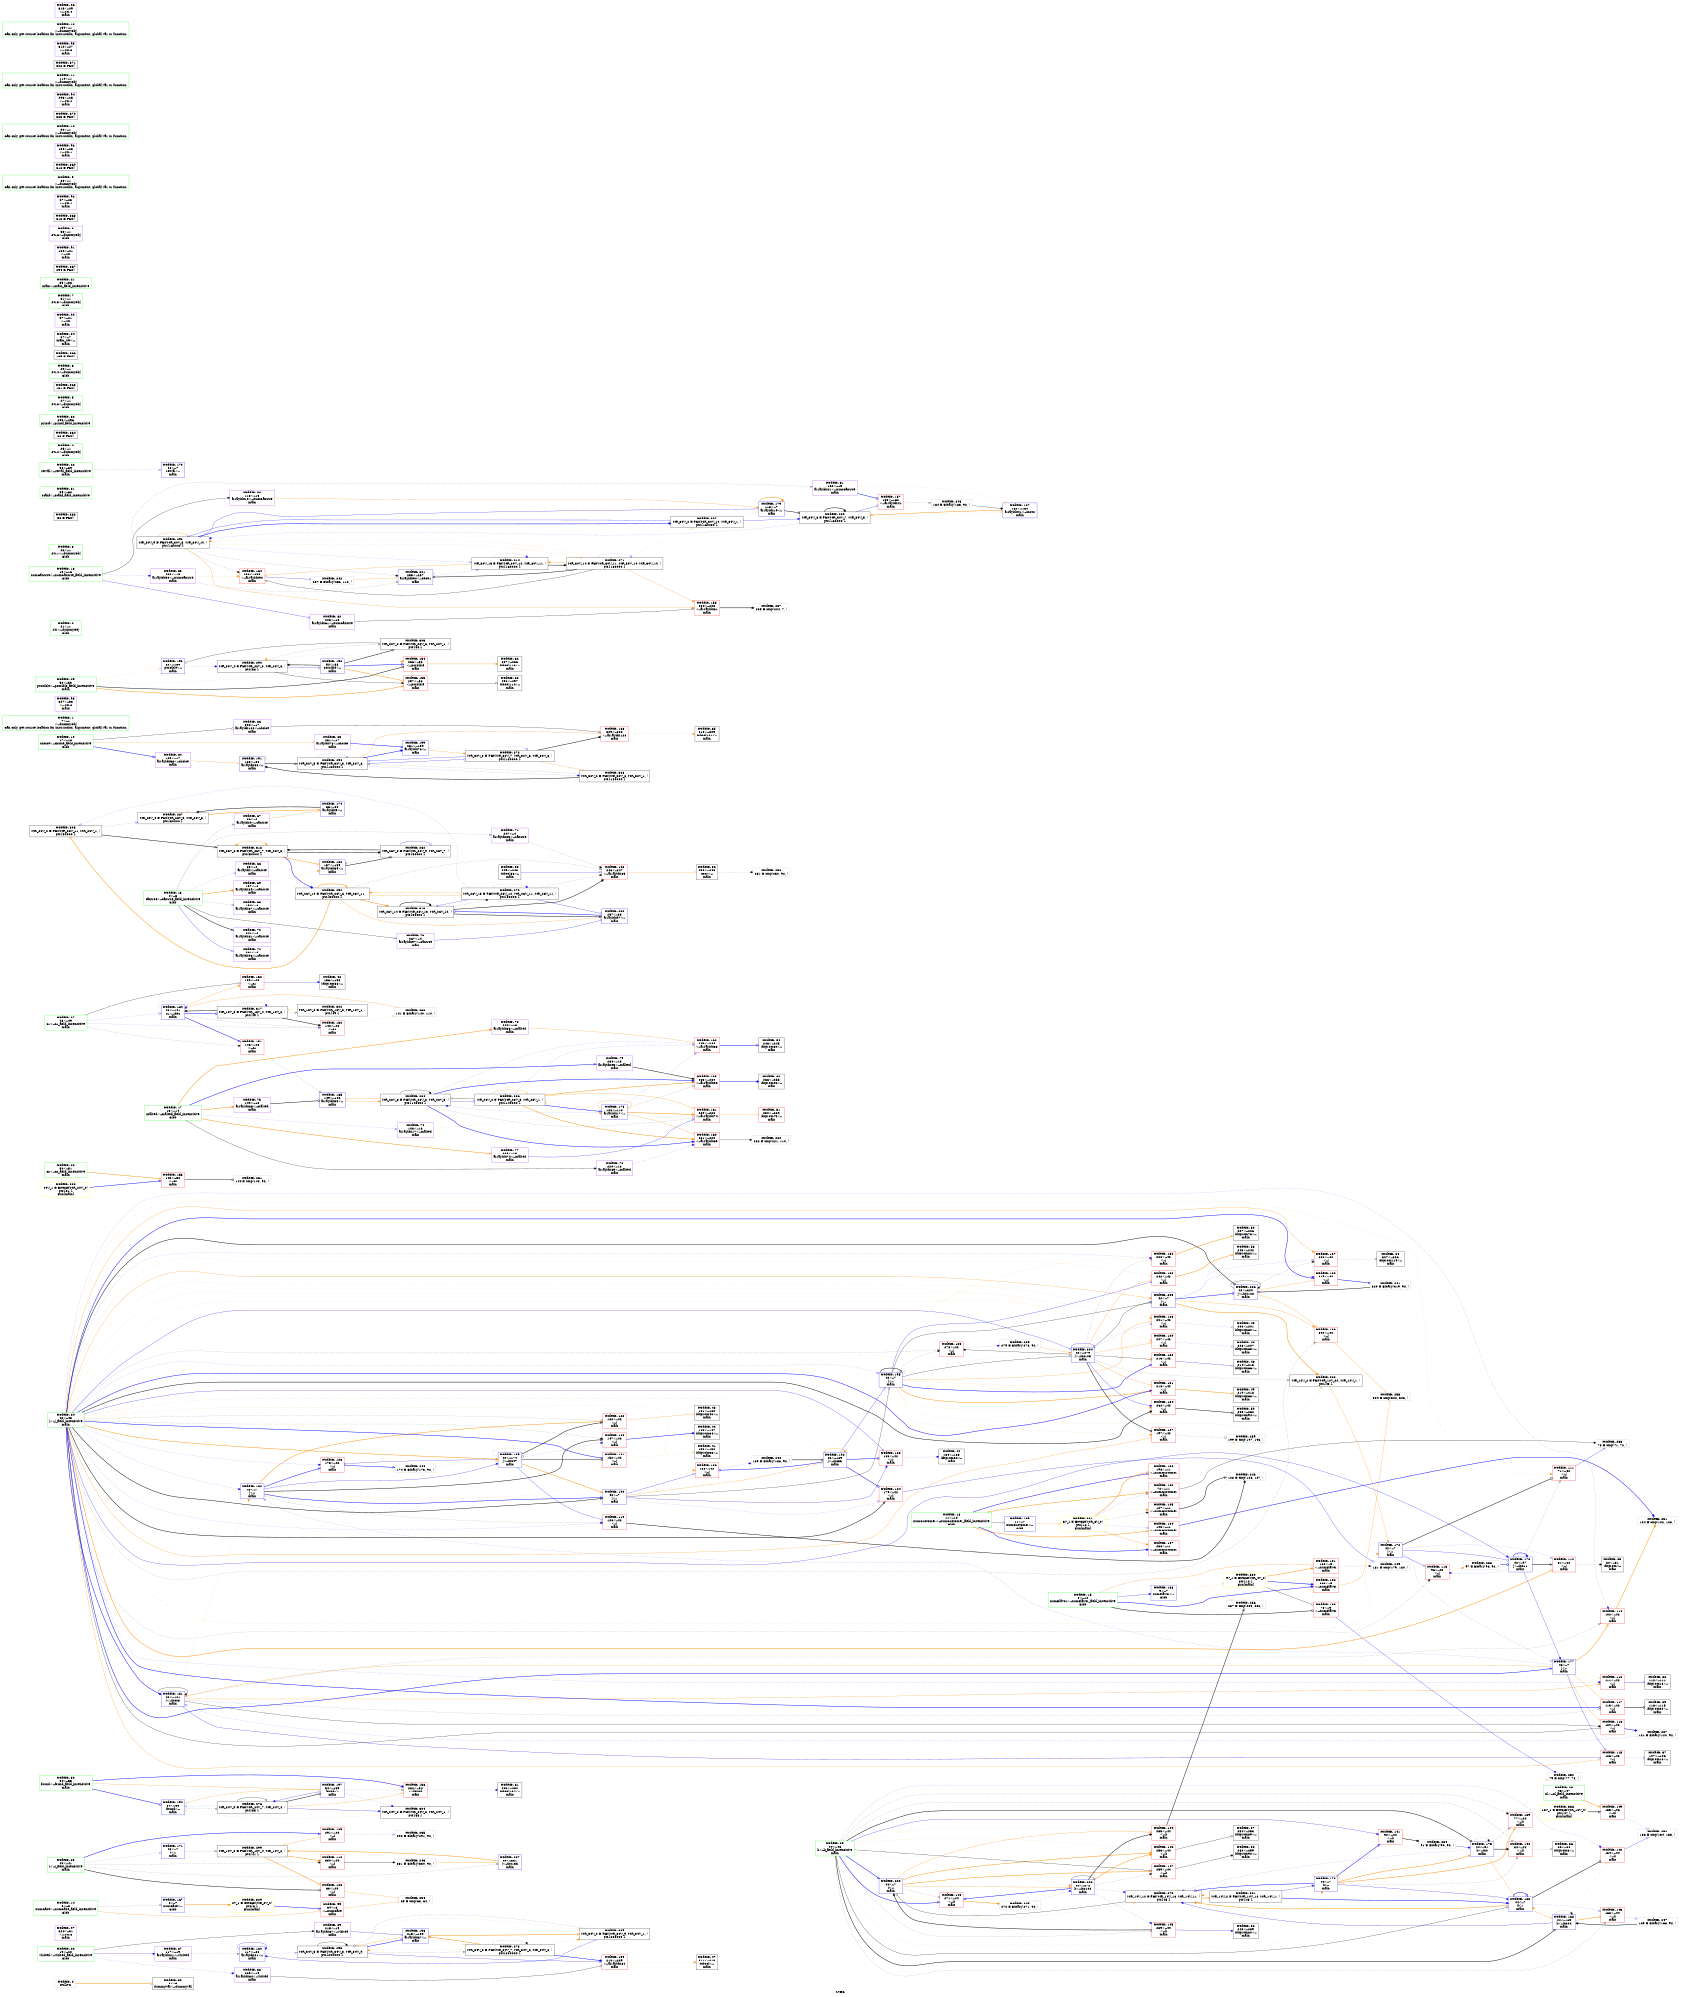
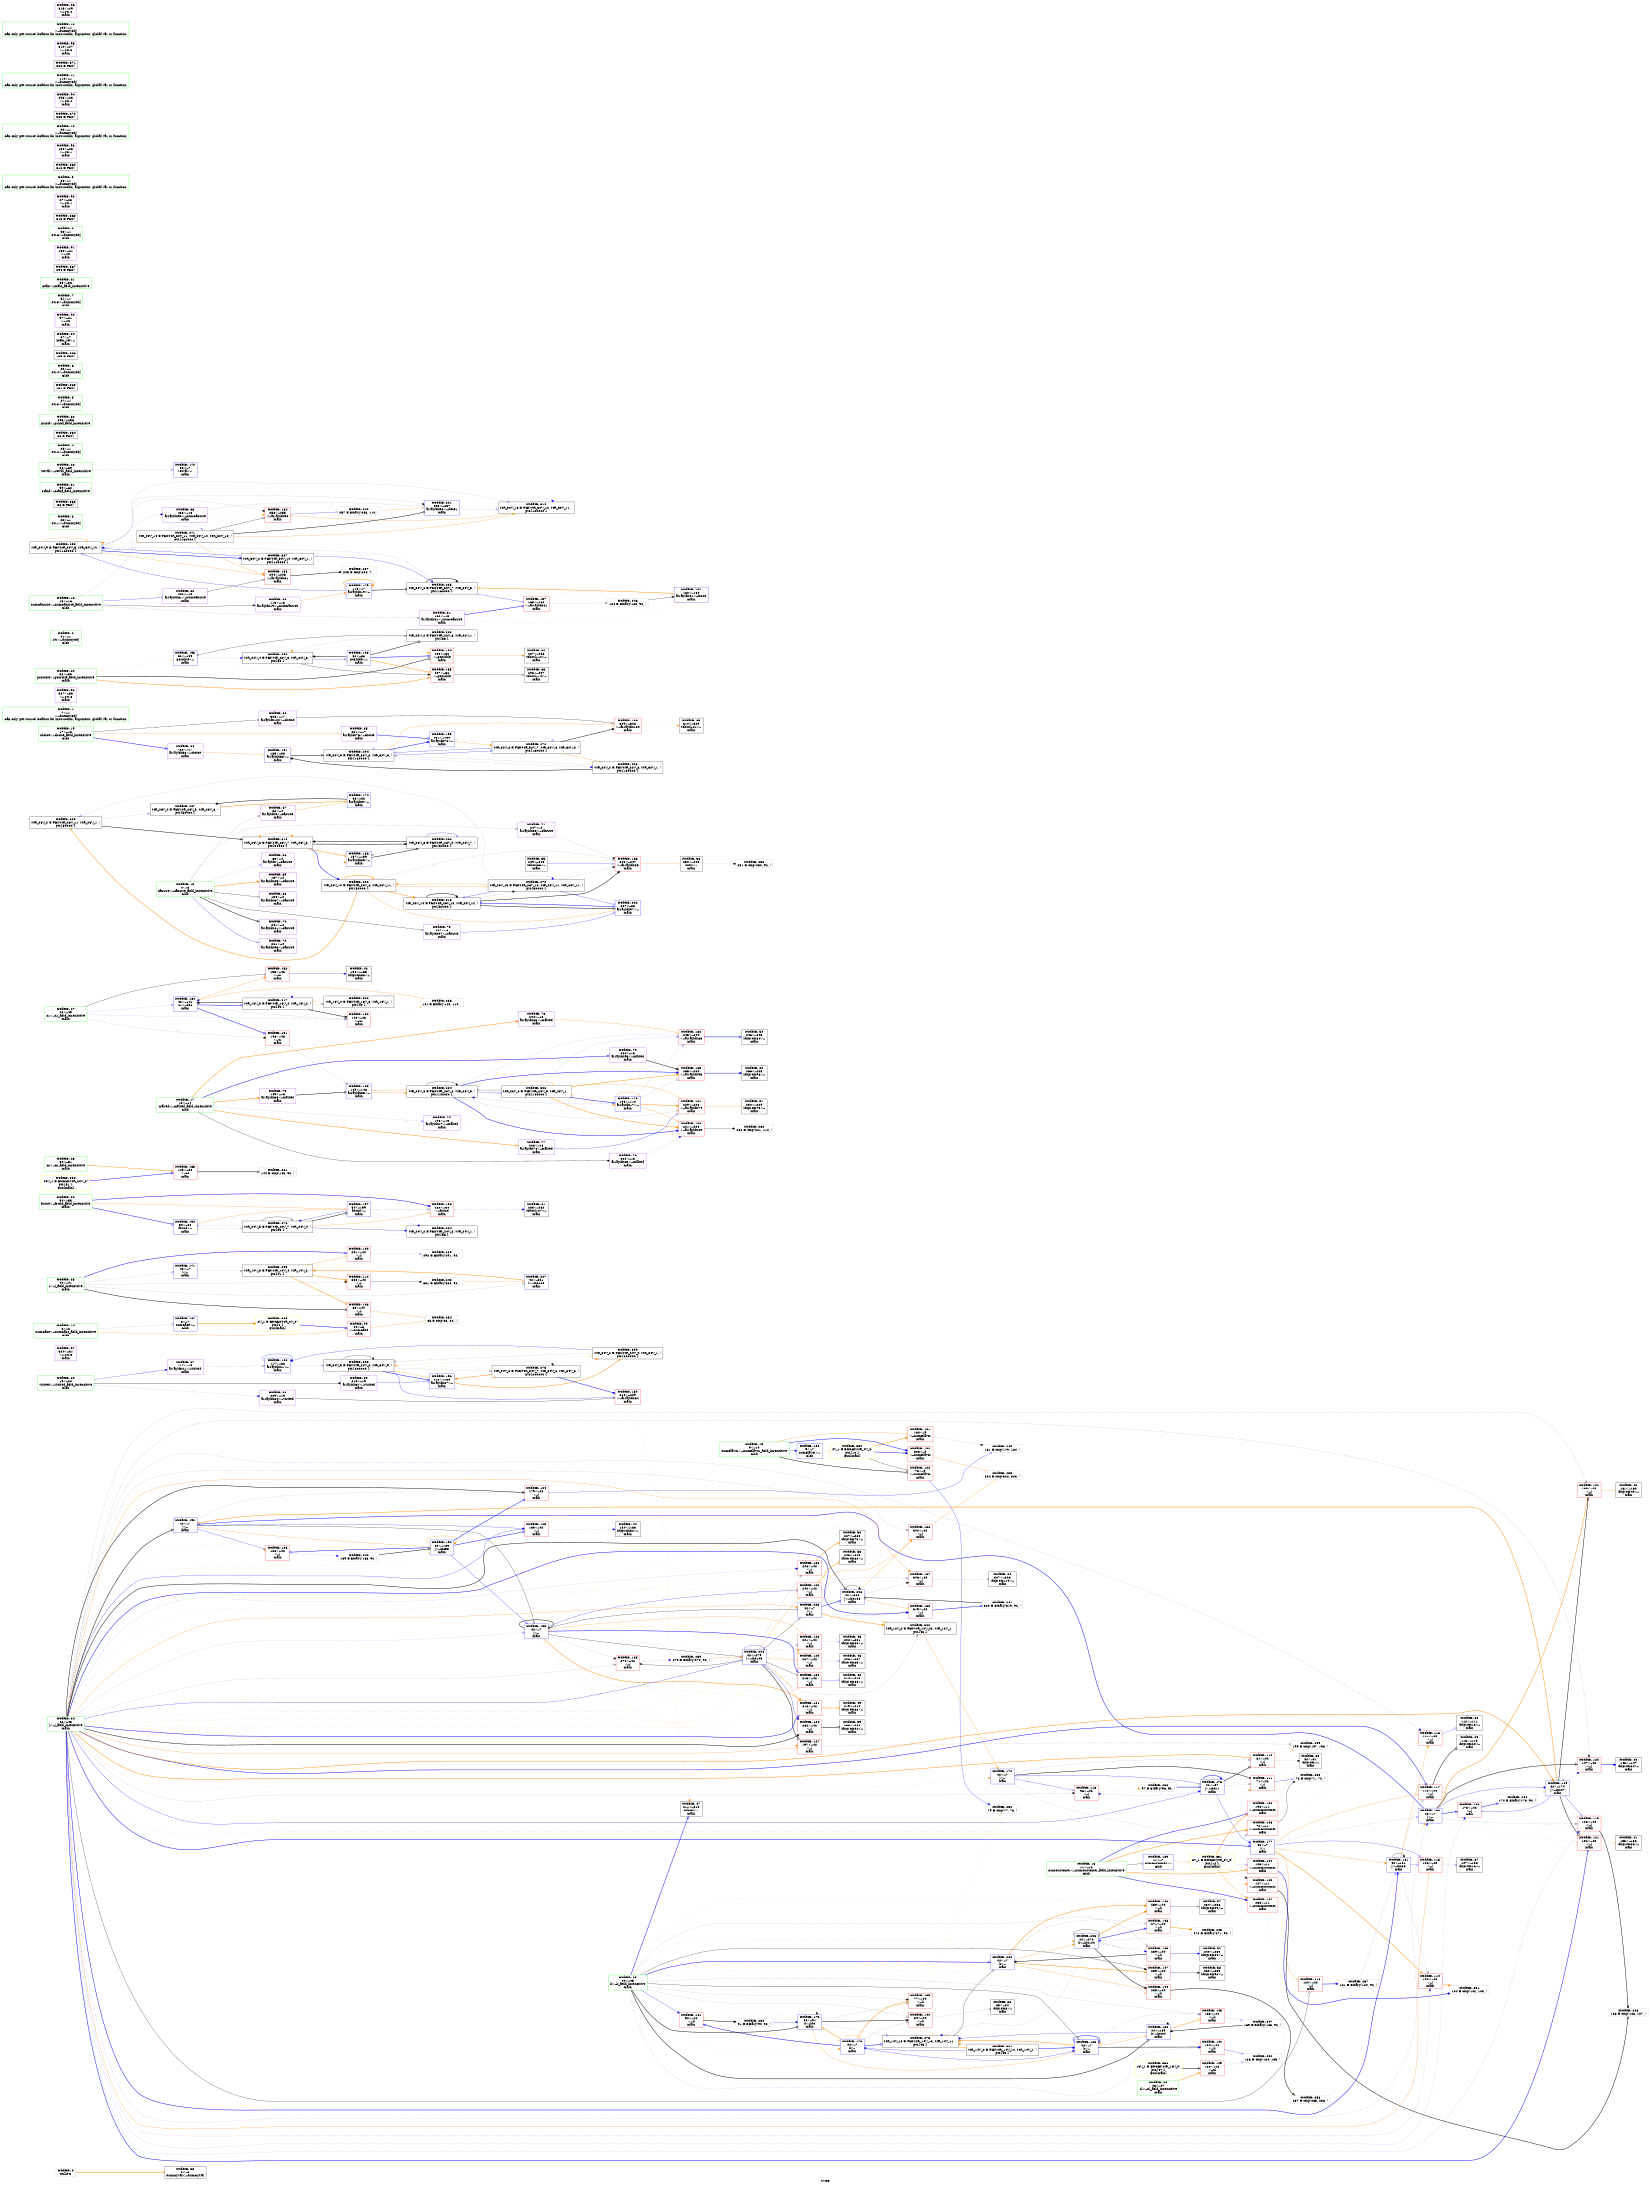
(66, 234) -> (66, 234)
(556, 565) -> none
(217, 903) -> (236, 895)
(771, 1115) -> (754, 1106)
(891, 1724) -> none
(880, 1897) -> (659, 1897)
